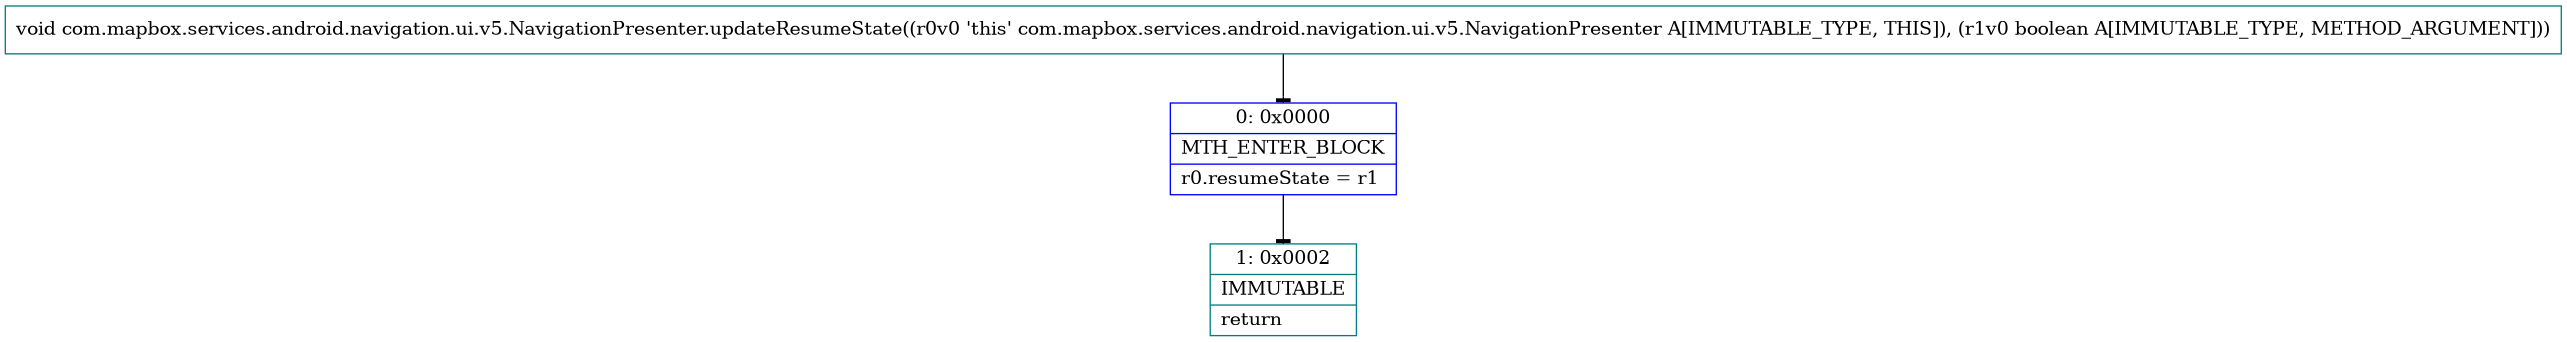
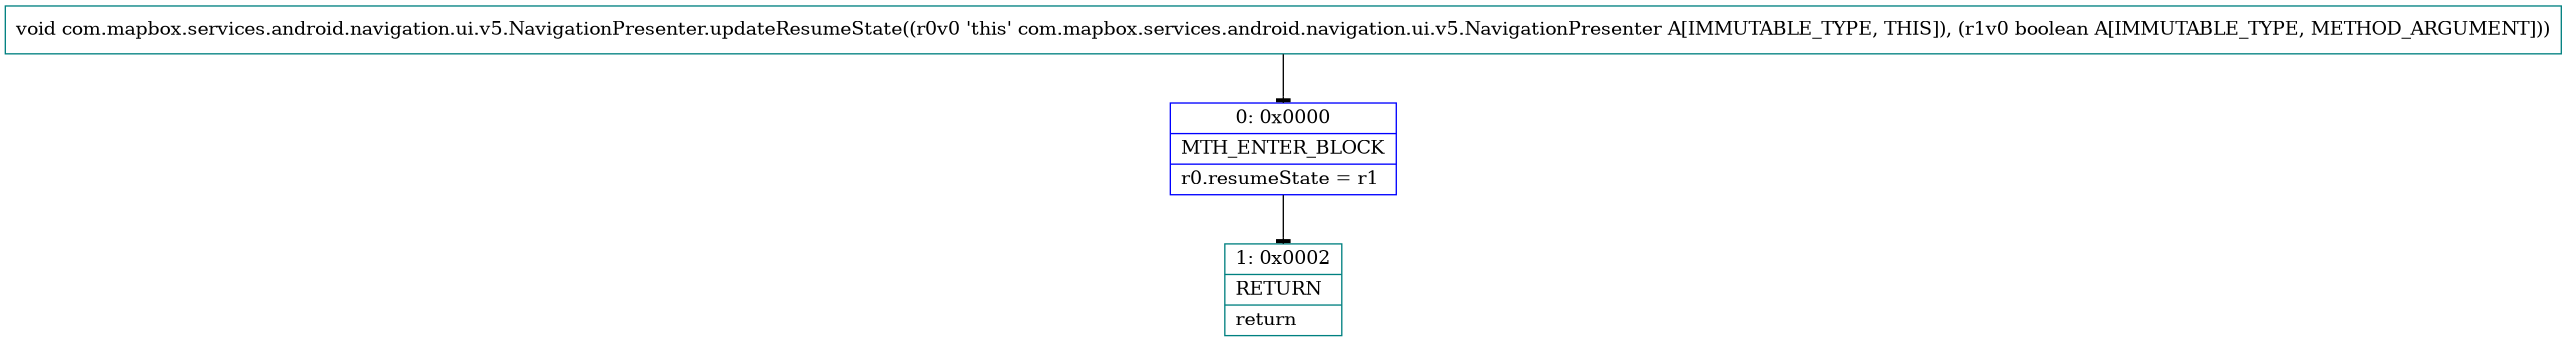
(1283, 289) -> (1279, 289)
